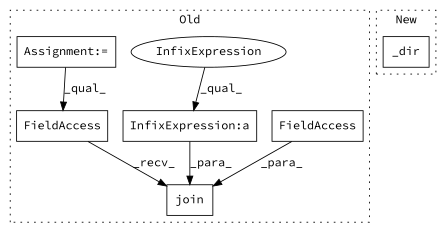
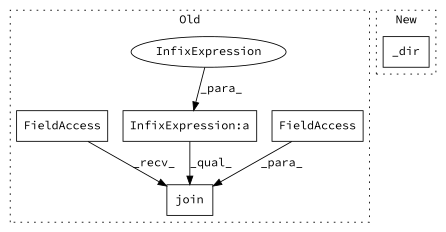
(66, 52) -> none
(221, 89) -> (221, 89)
(211, 163) -> (211, 163)
